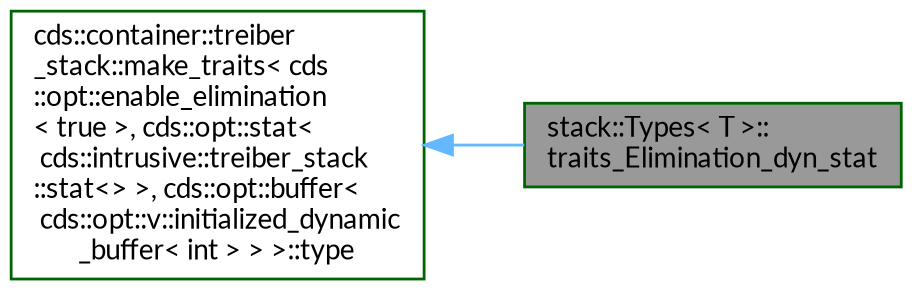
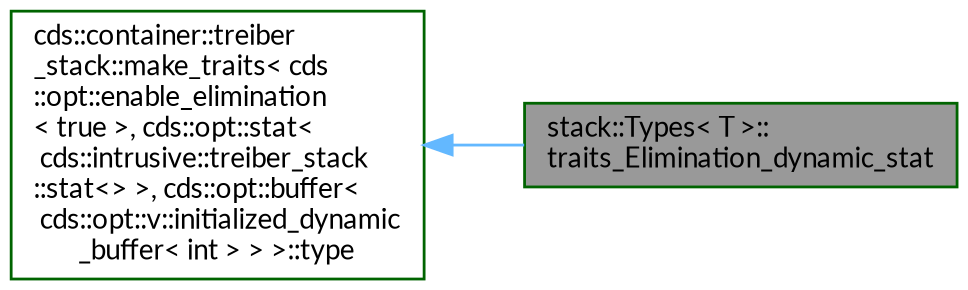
(713, 145) -> (741, 145)
